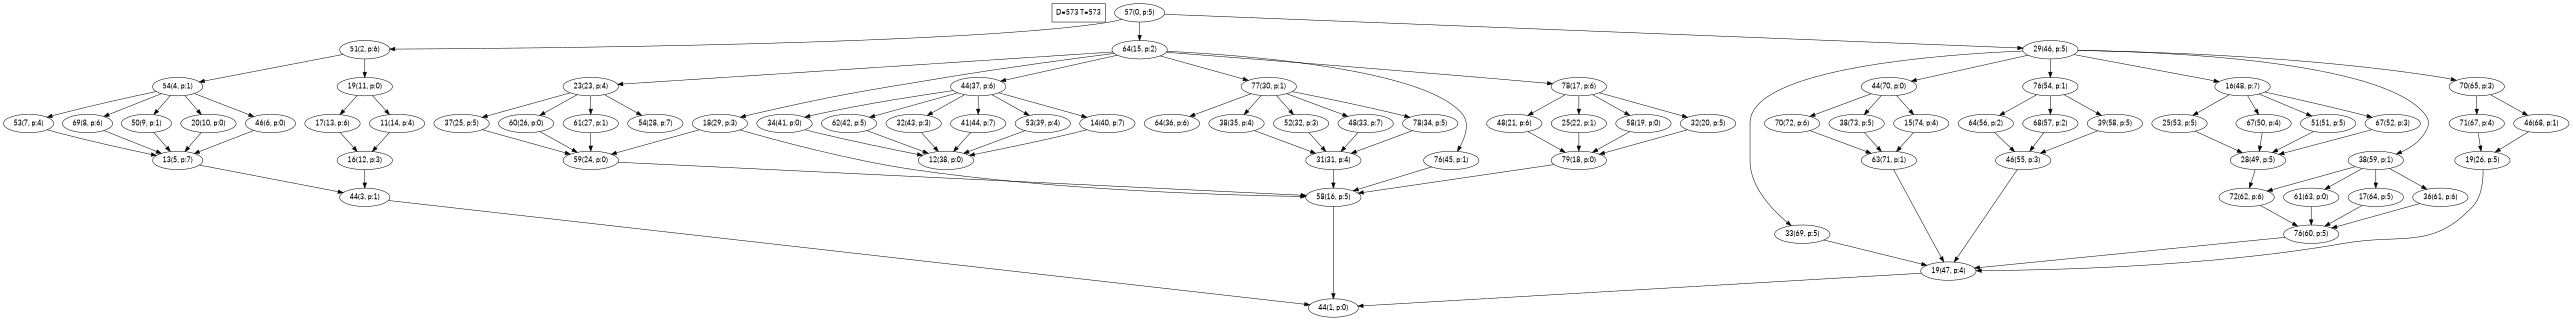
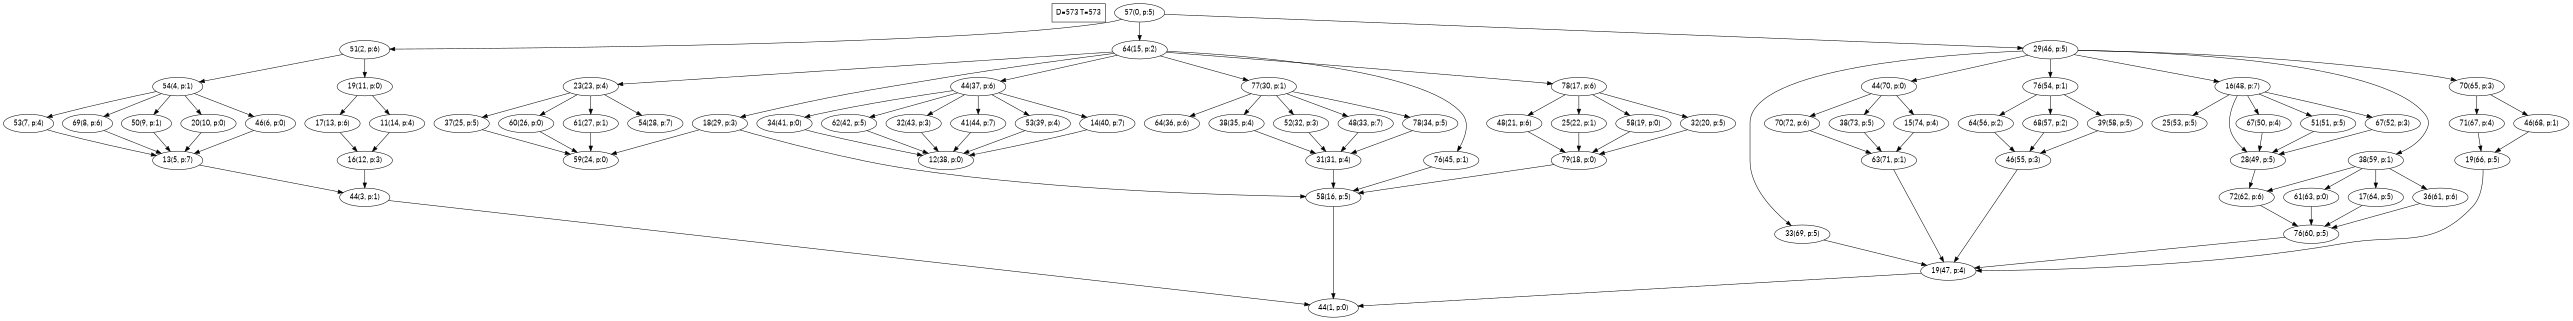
(2216, 141) -> (2229, 124)
(2482, 160) -> (2482, 160)
(960, 179) -> none
